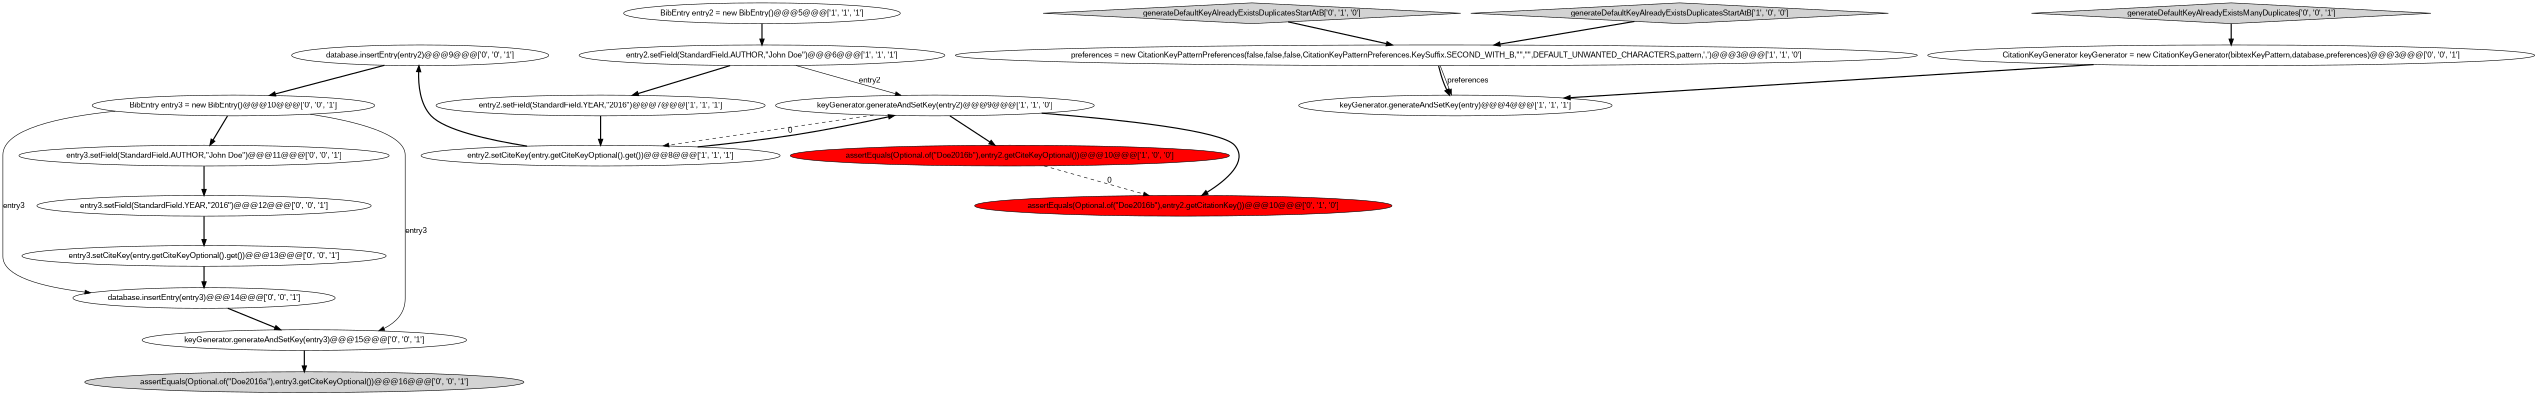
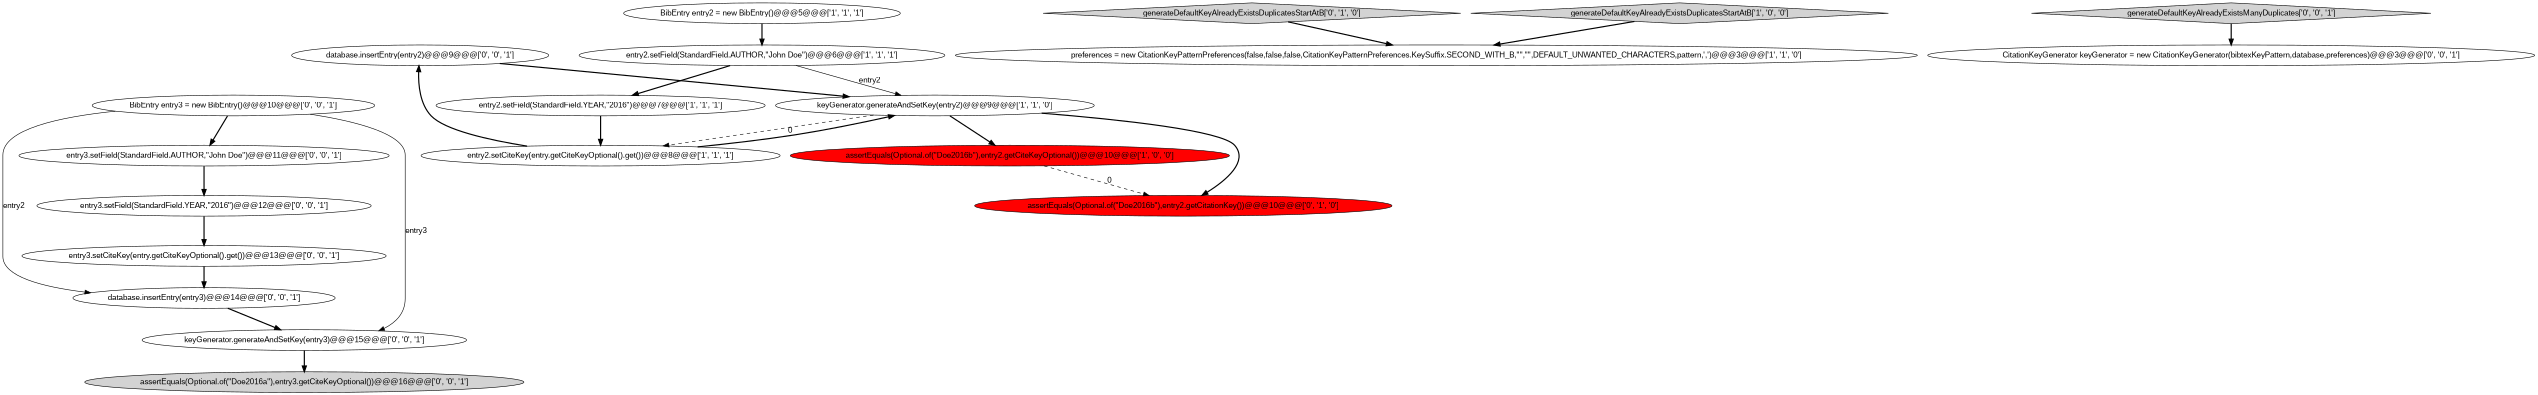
(330, 80) -> (663, 79)
(1455, 105) -> none
(14, 206) -> (14, 206)
